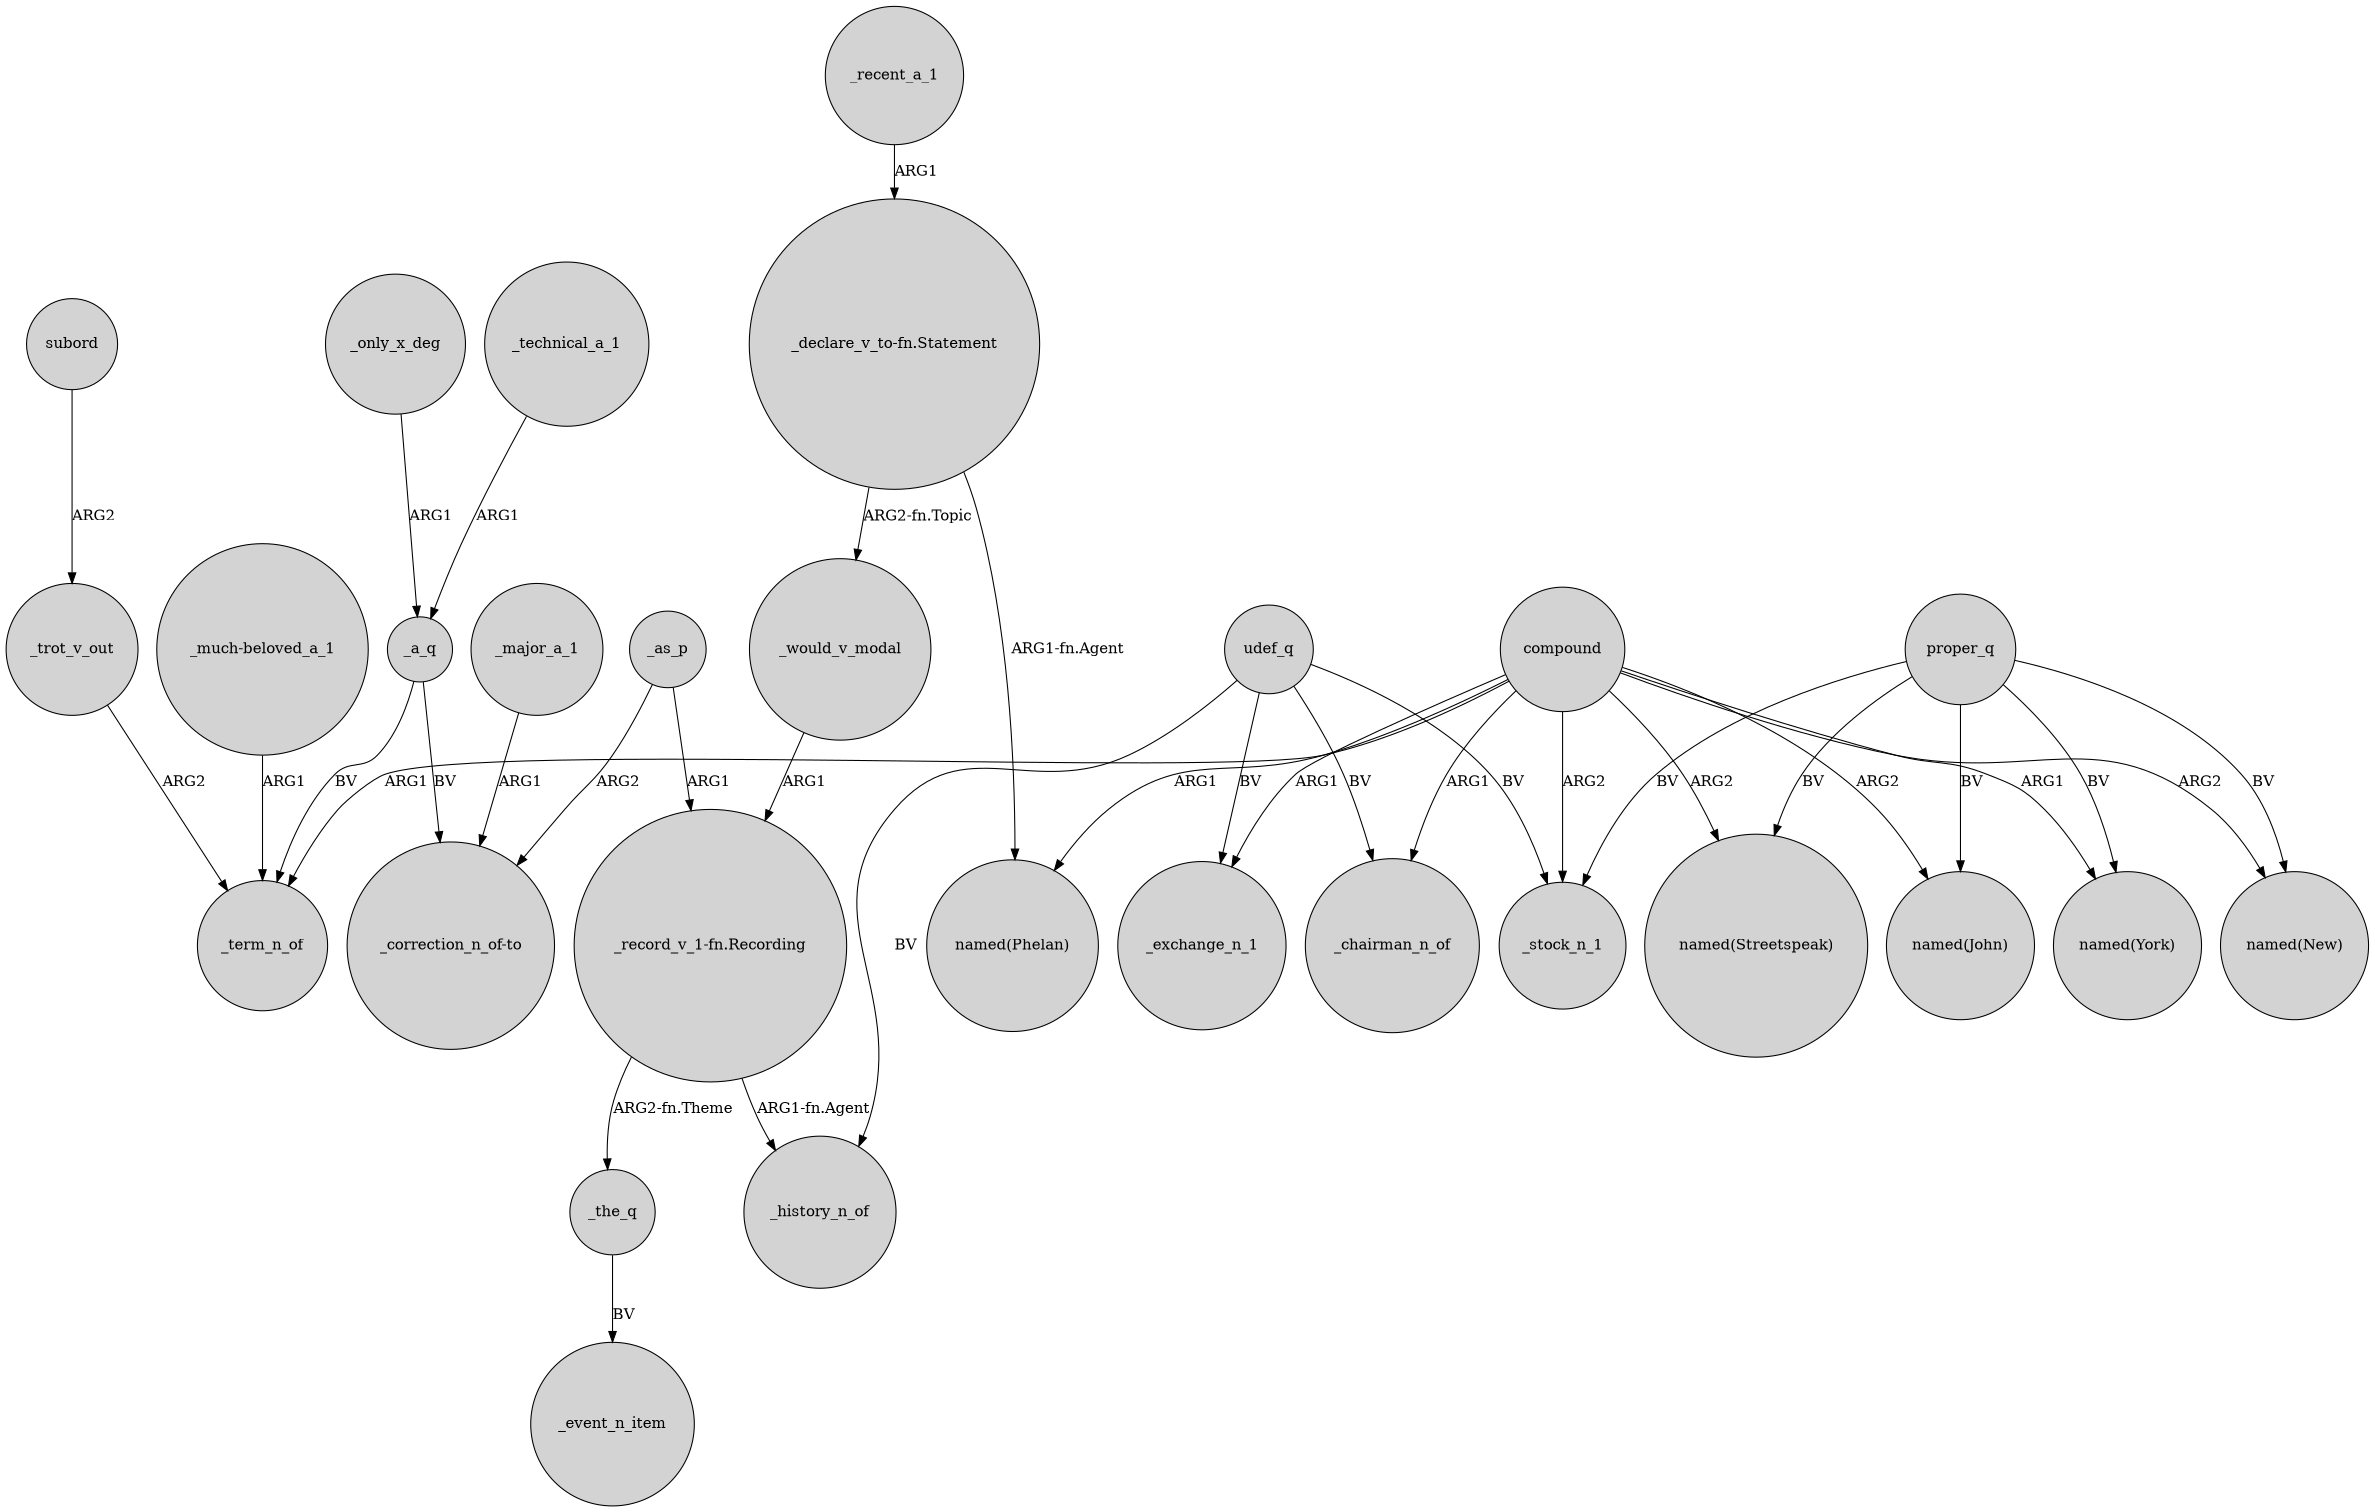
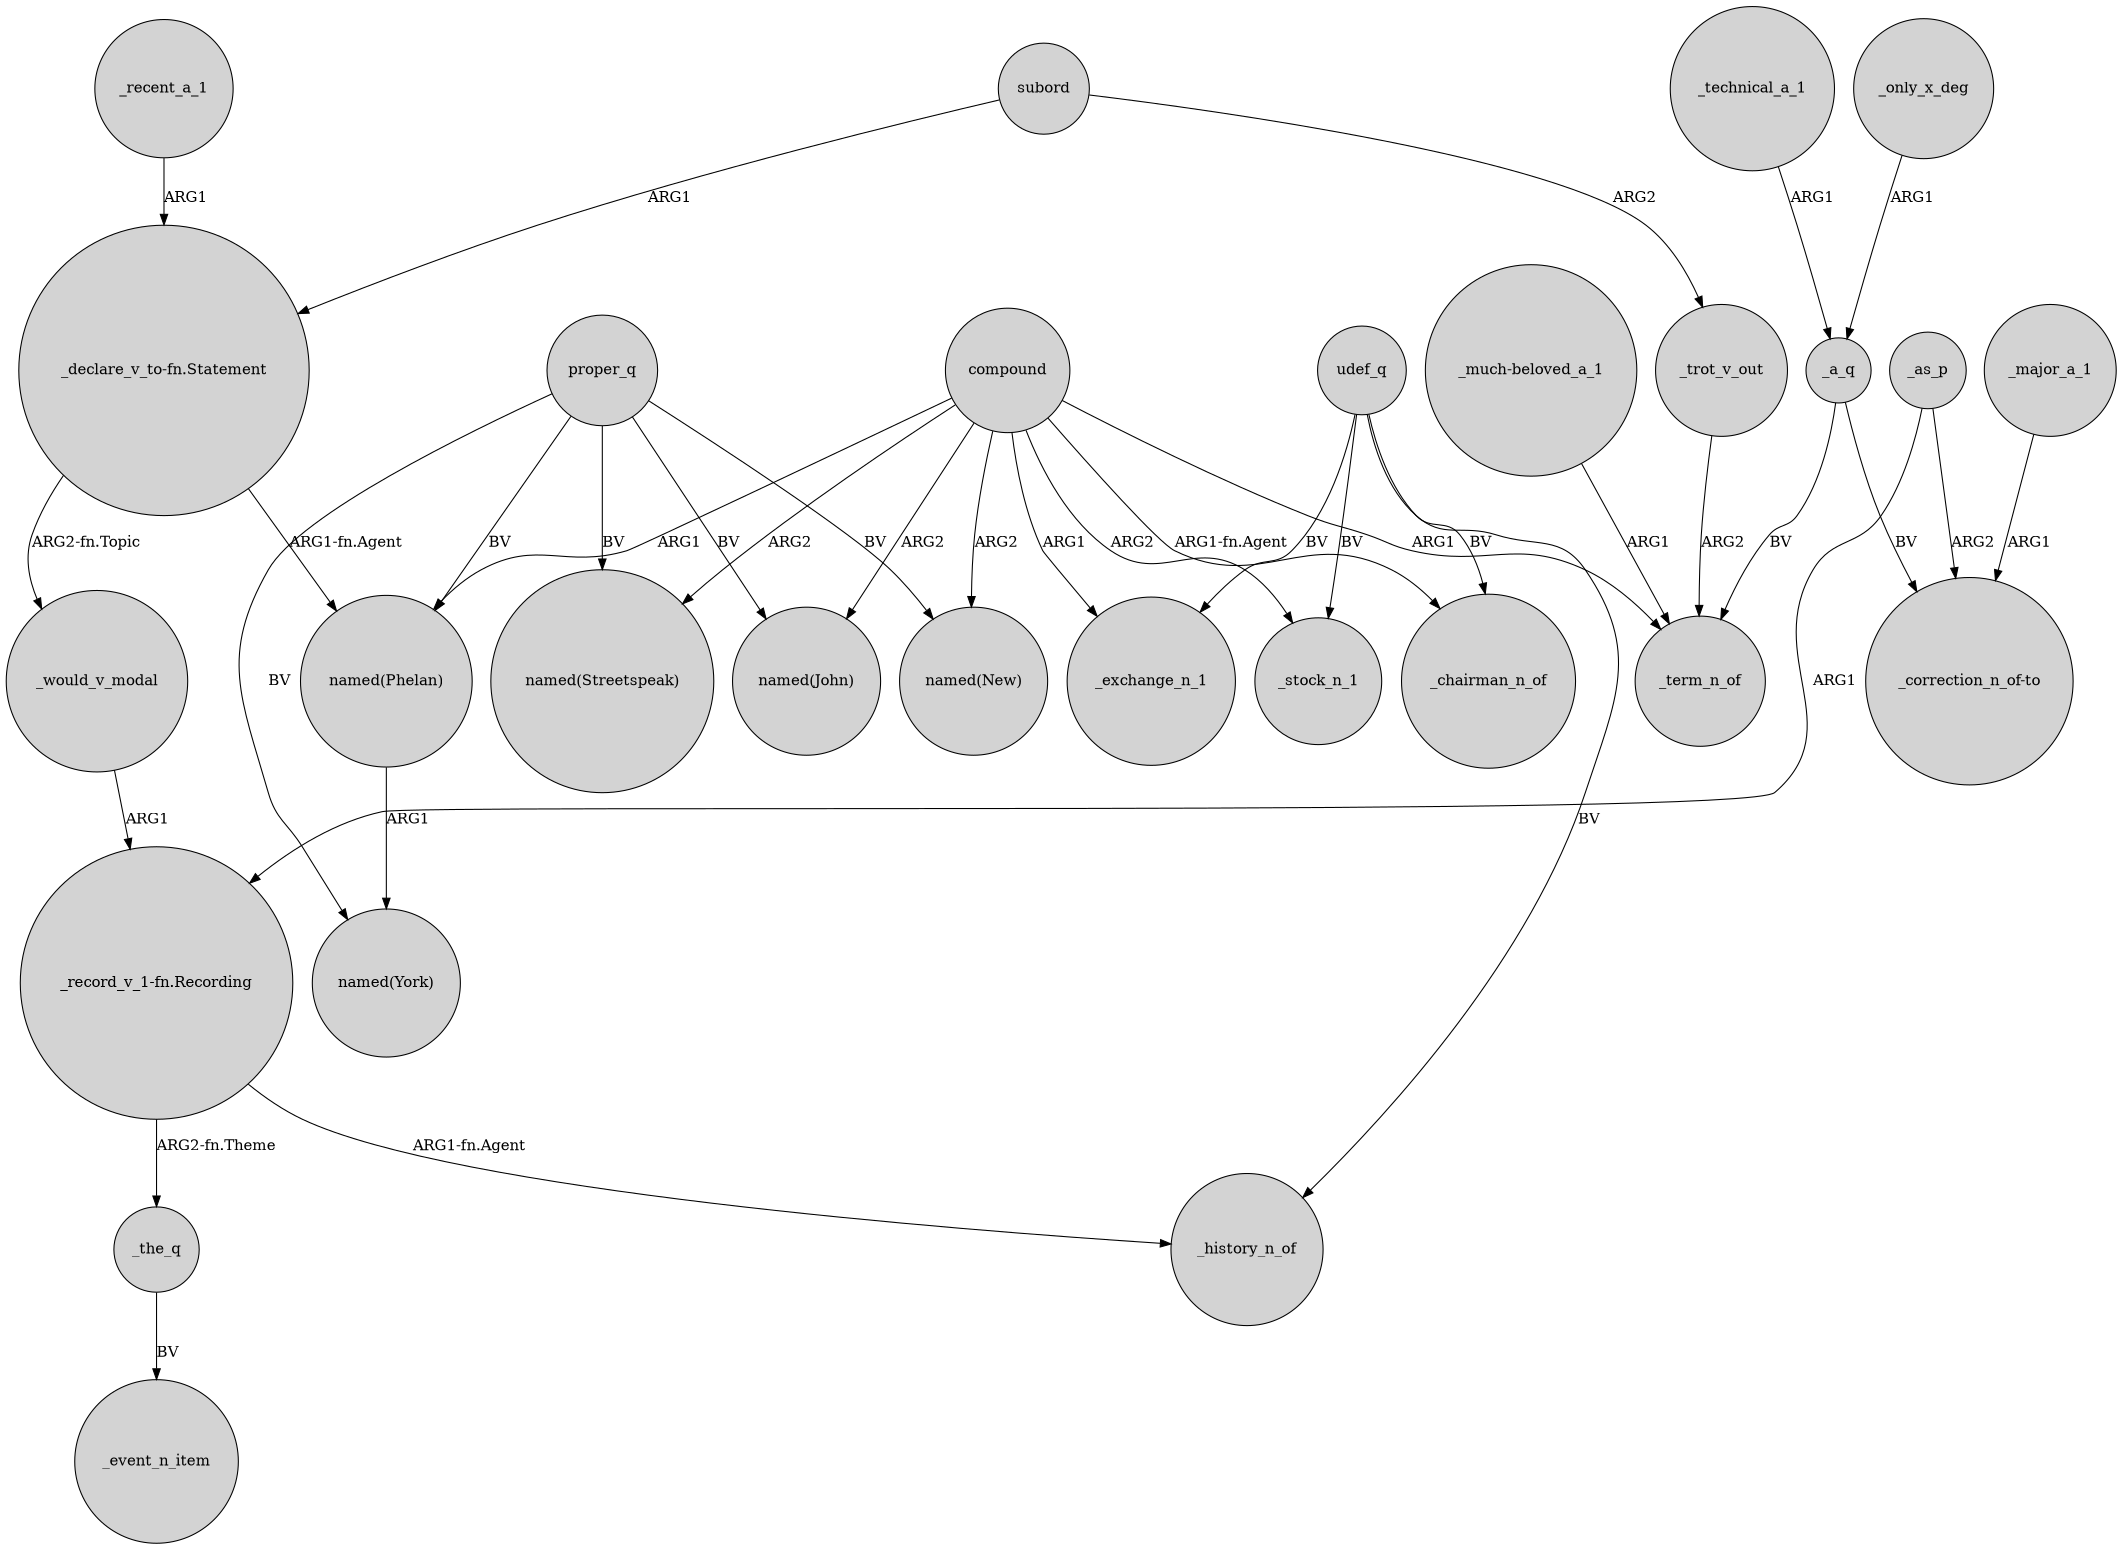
none -> (649, 191)
(1720, 731) -> (506, 509)
(1974, 770) -> (386, 833)
(1468, 782) -> (1231, 543)
